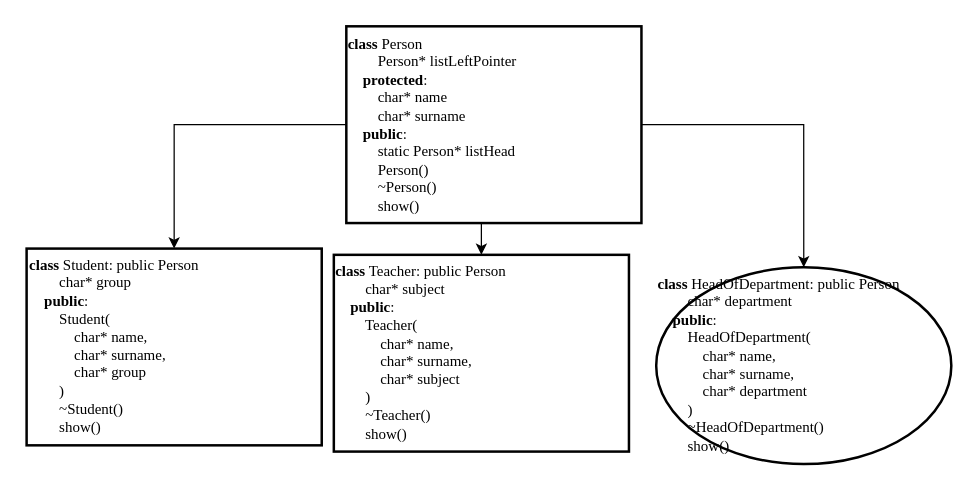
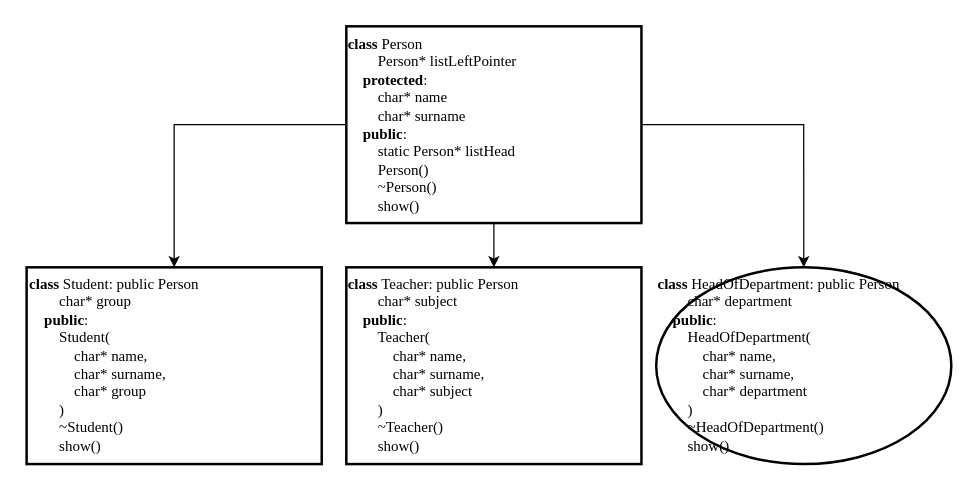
(174, 347) -> (174, 366)
(481, 353) -> (494, 366)
